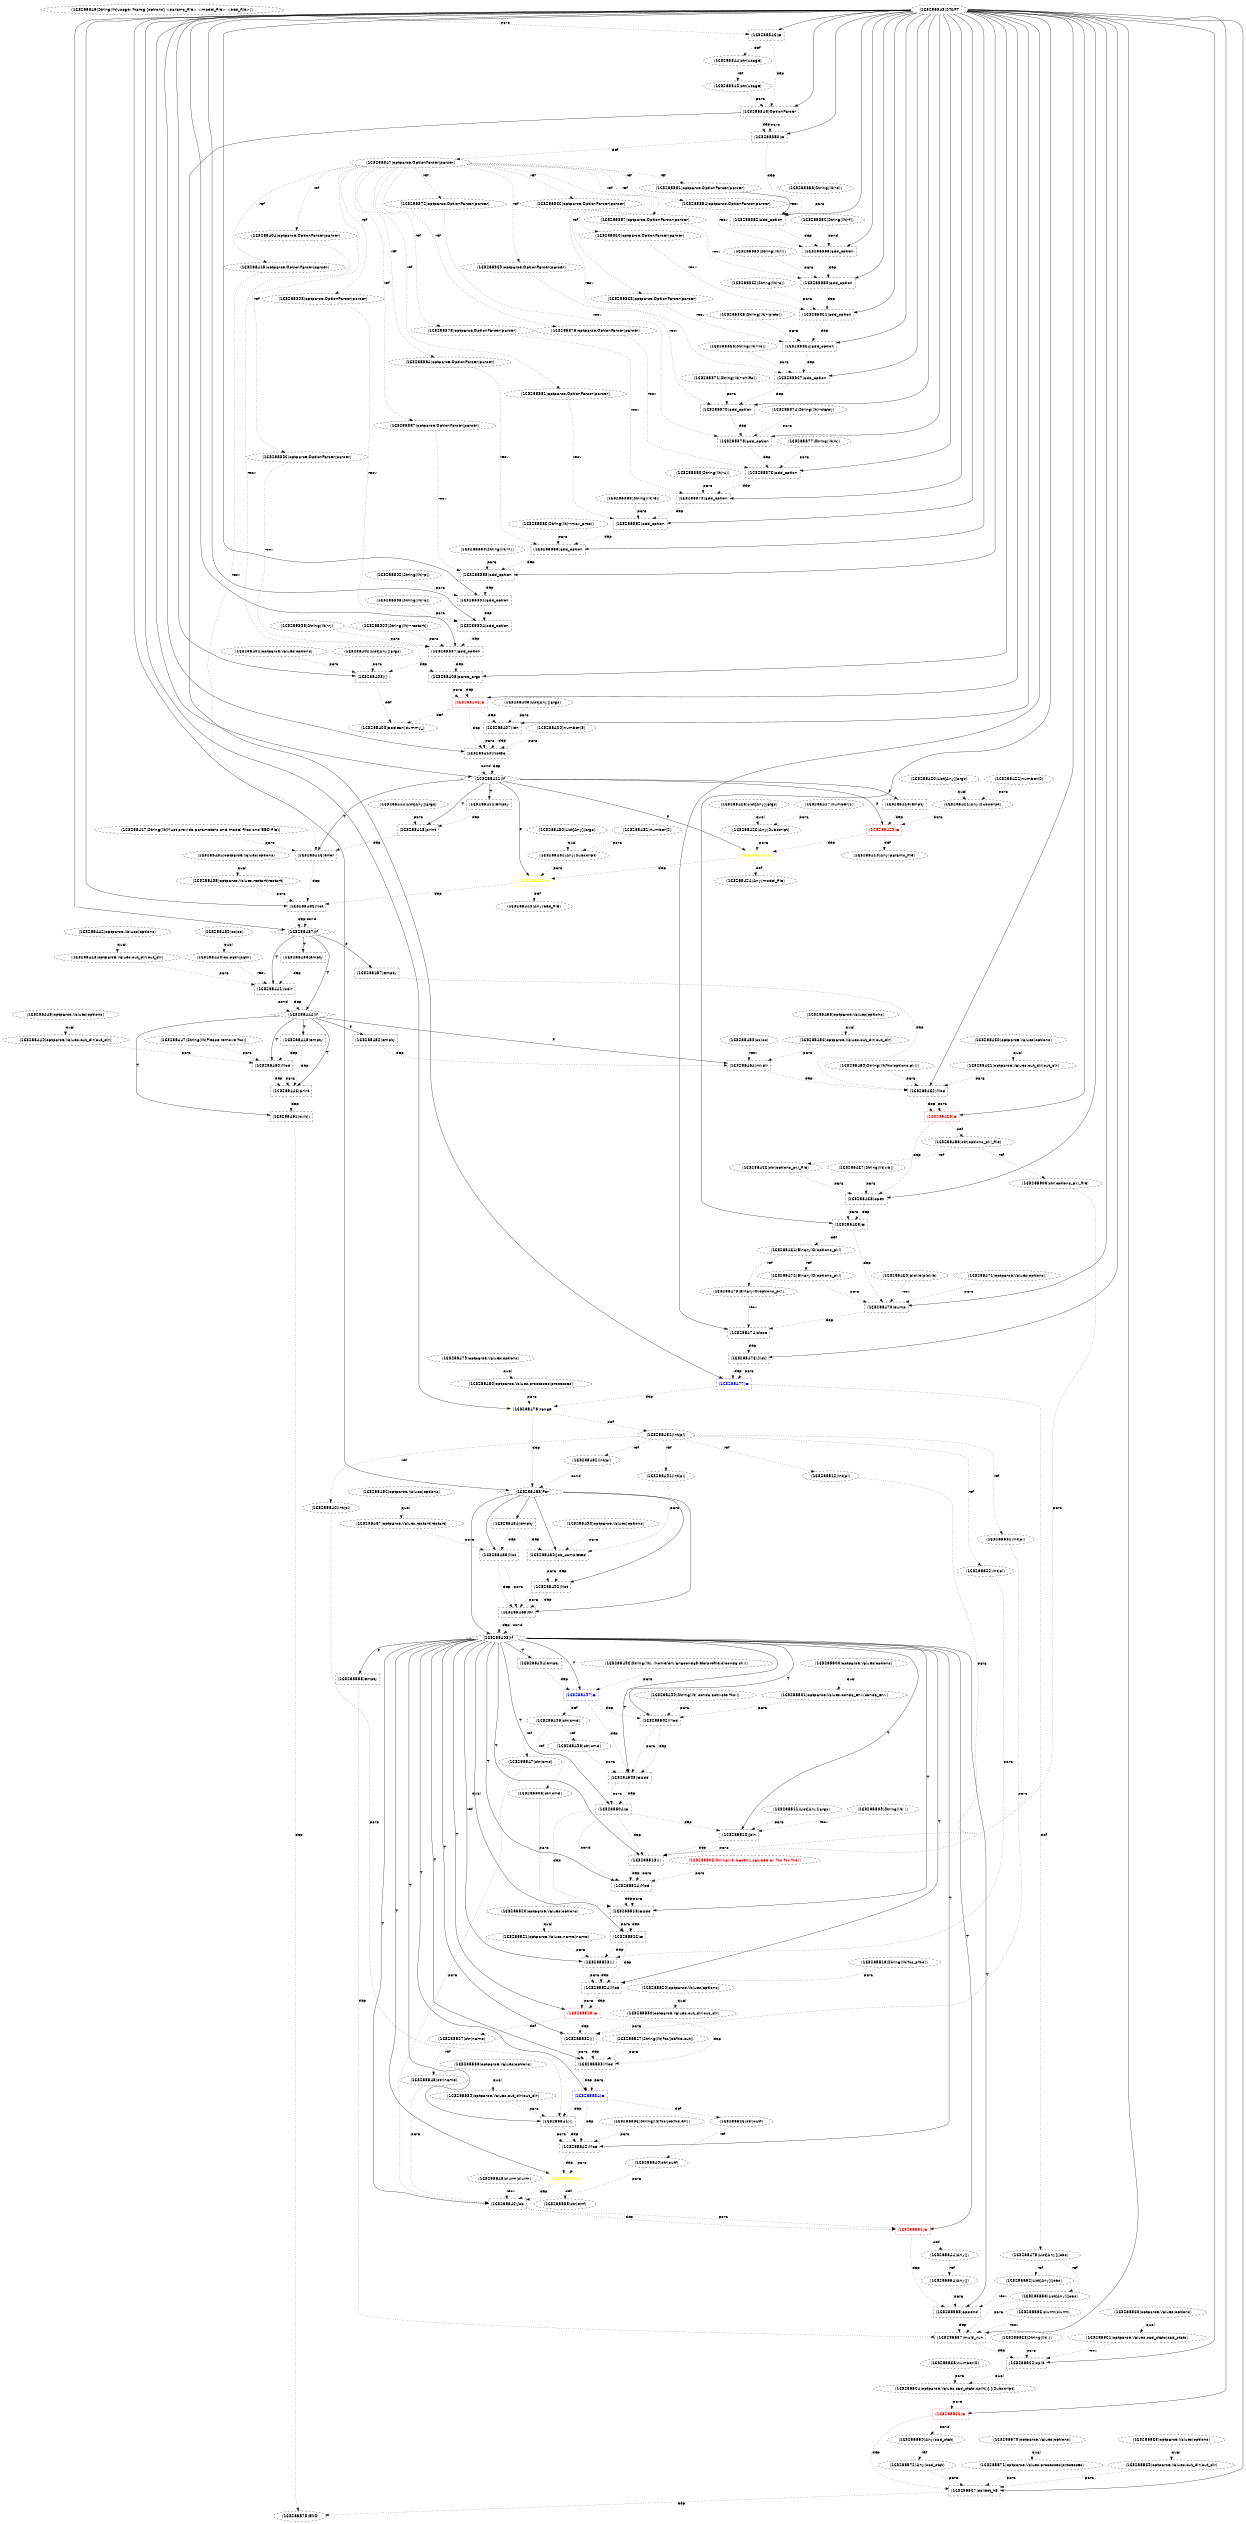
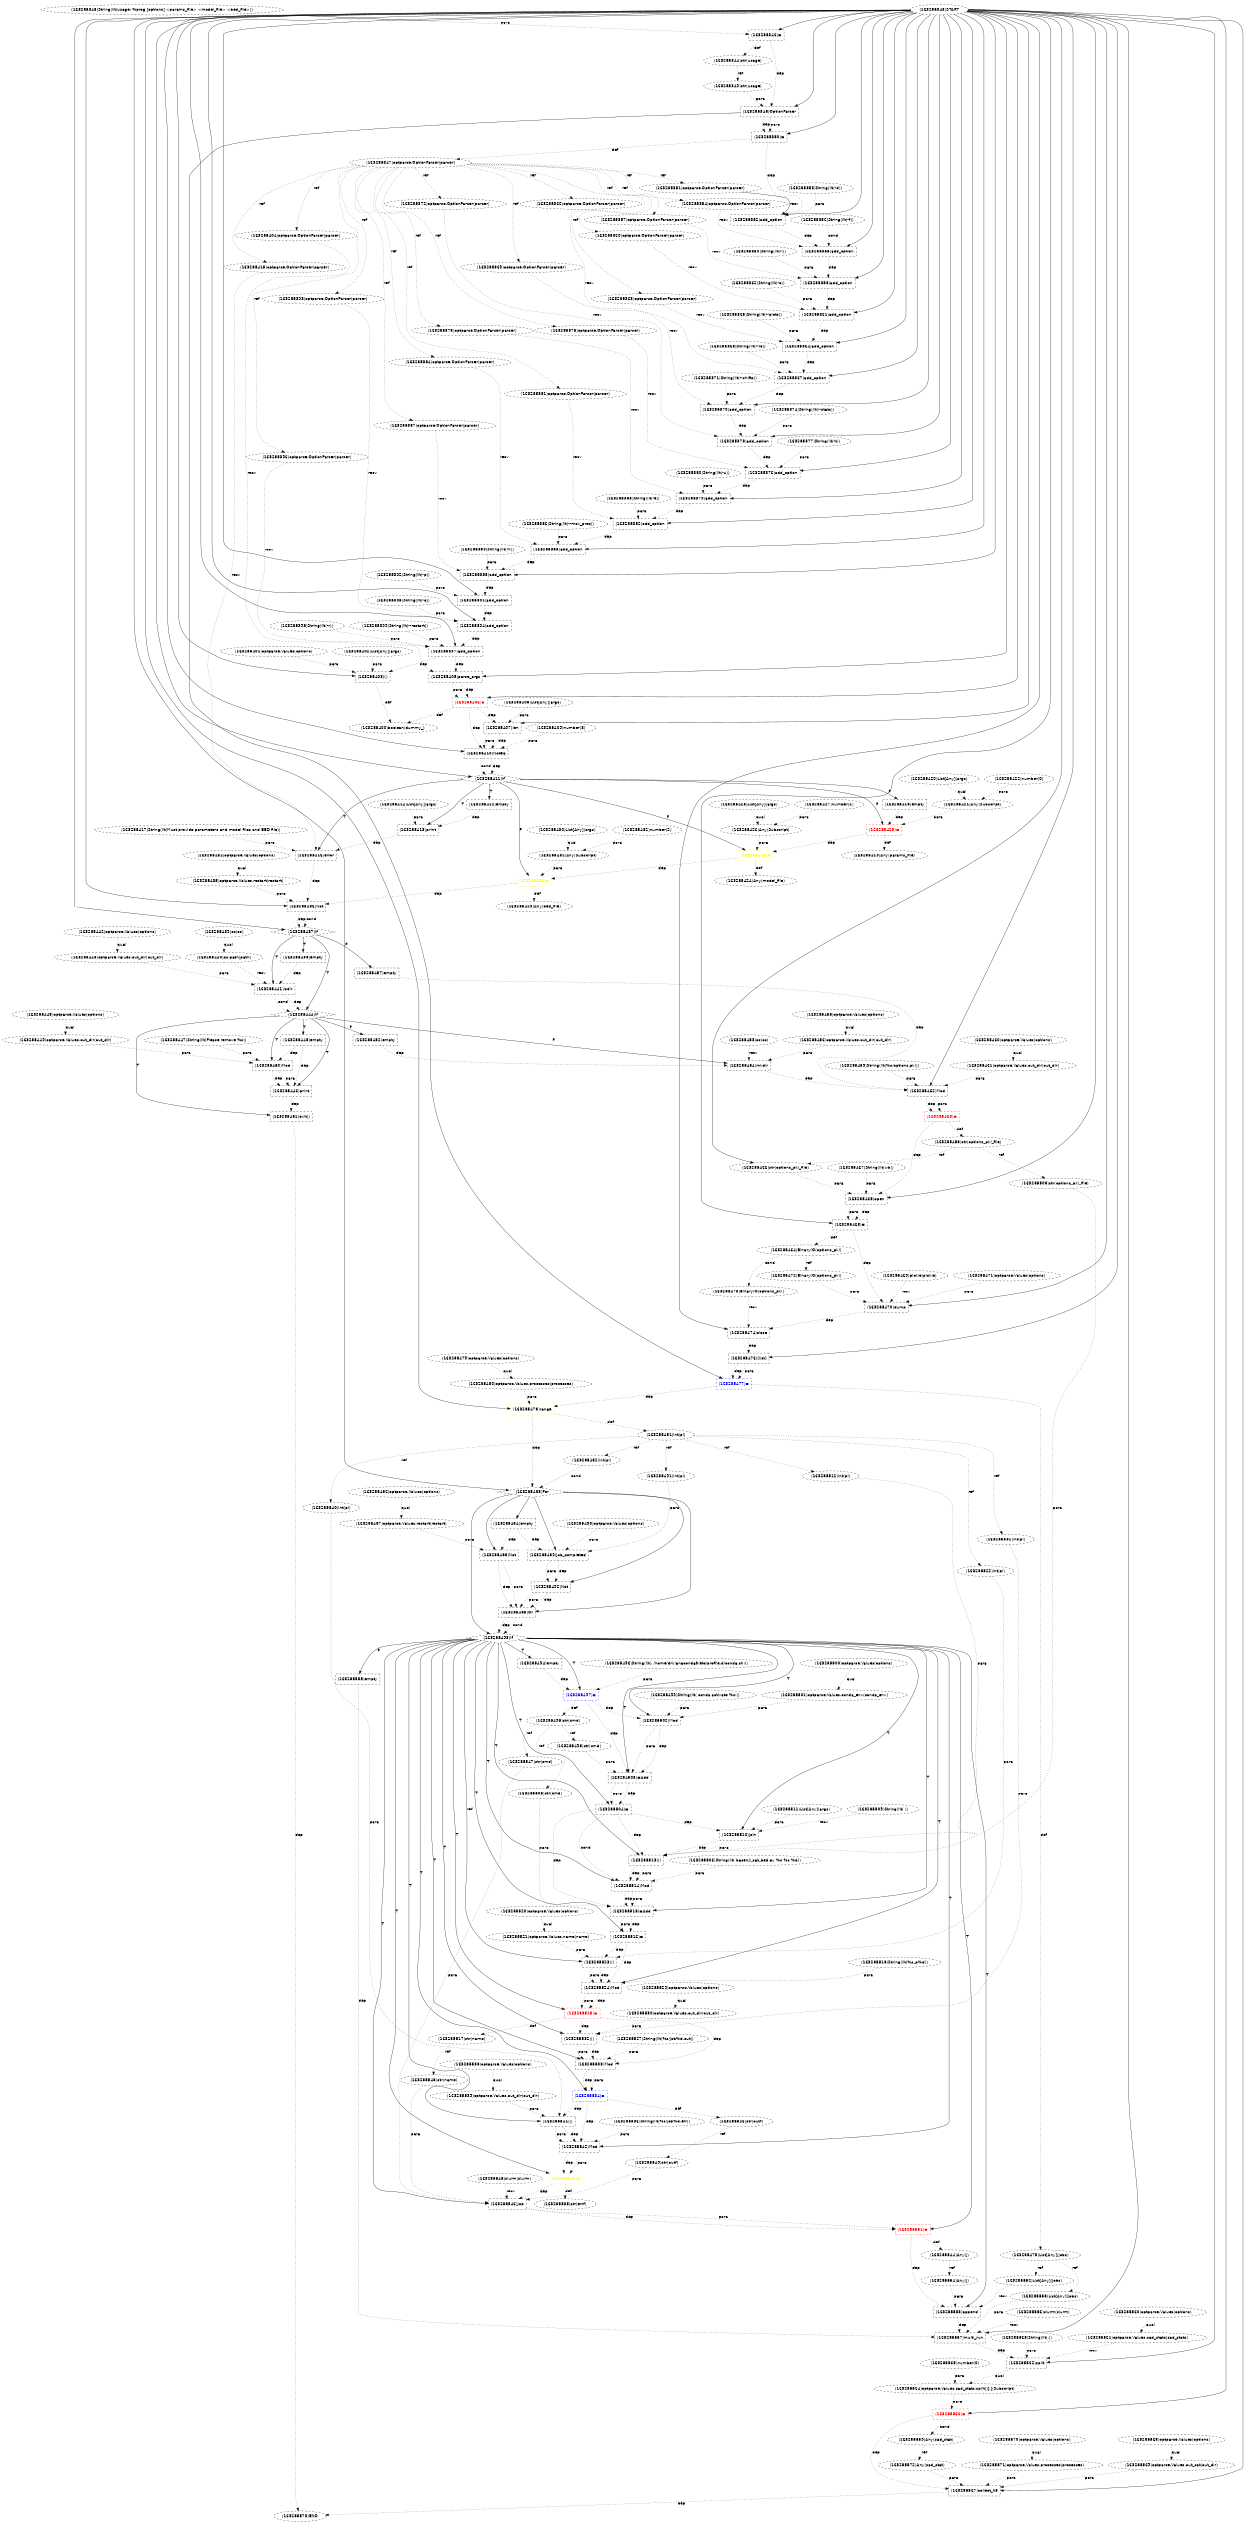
(1084, 563) -> (1062, 648)
(770, 1263) -> (770, 1263)
(477, 1794) -> (477, 1794)
(745, 1860) -> (745, 1860)
(1171, 2465) -> (1171, 2465)
